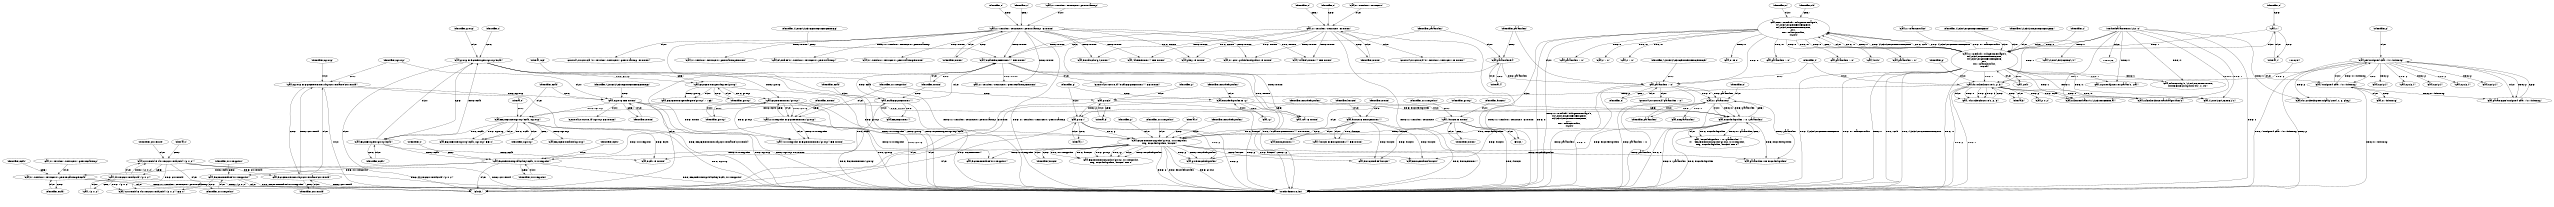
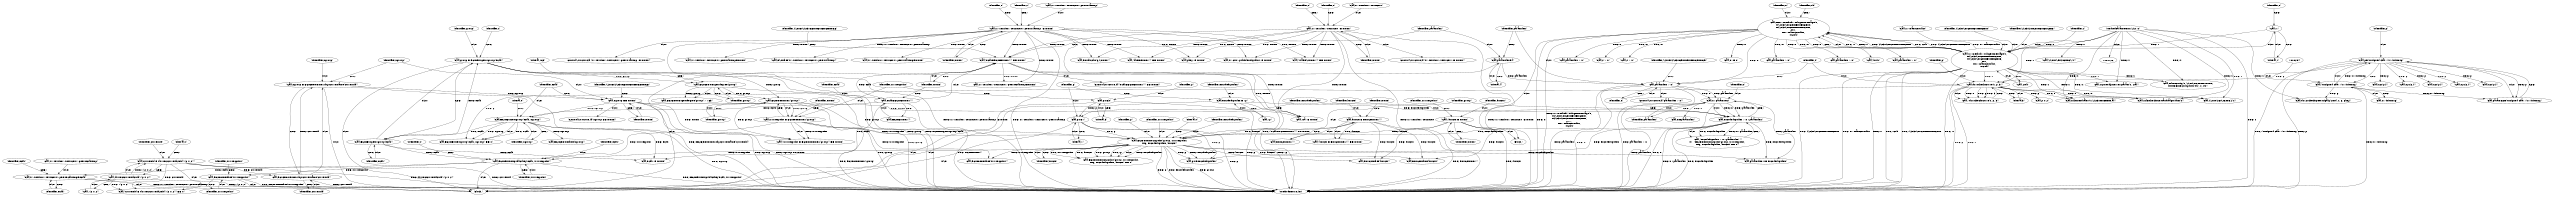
(2311, 72) -> (2330, 92)
(2074, 76) -> (2074, 76)
(2228, 76) -> (2228, 76)
none -> (1317, 85)
(2051, 93) -> (2051, 93)
(1538, 95) -> (1203, 90)
